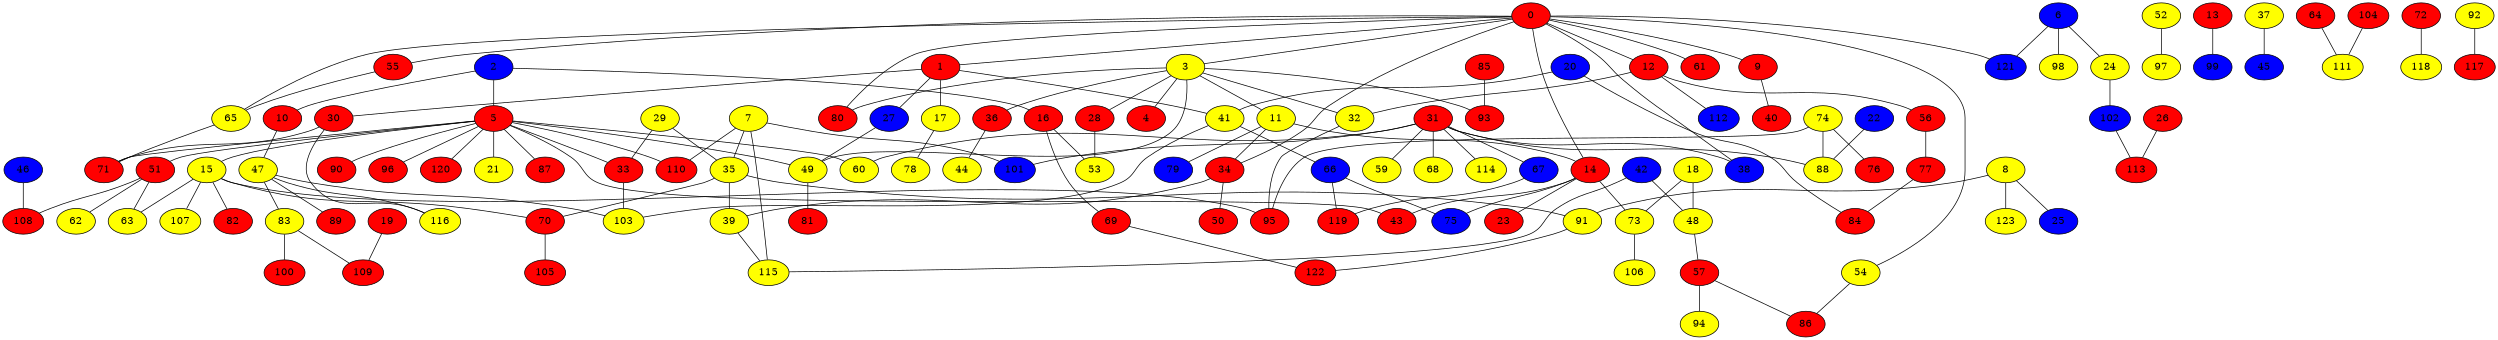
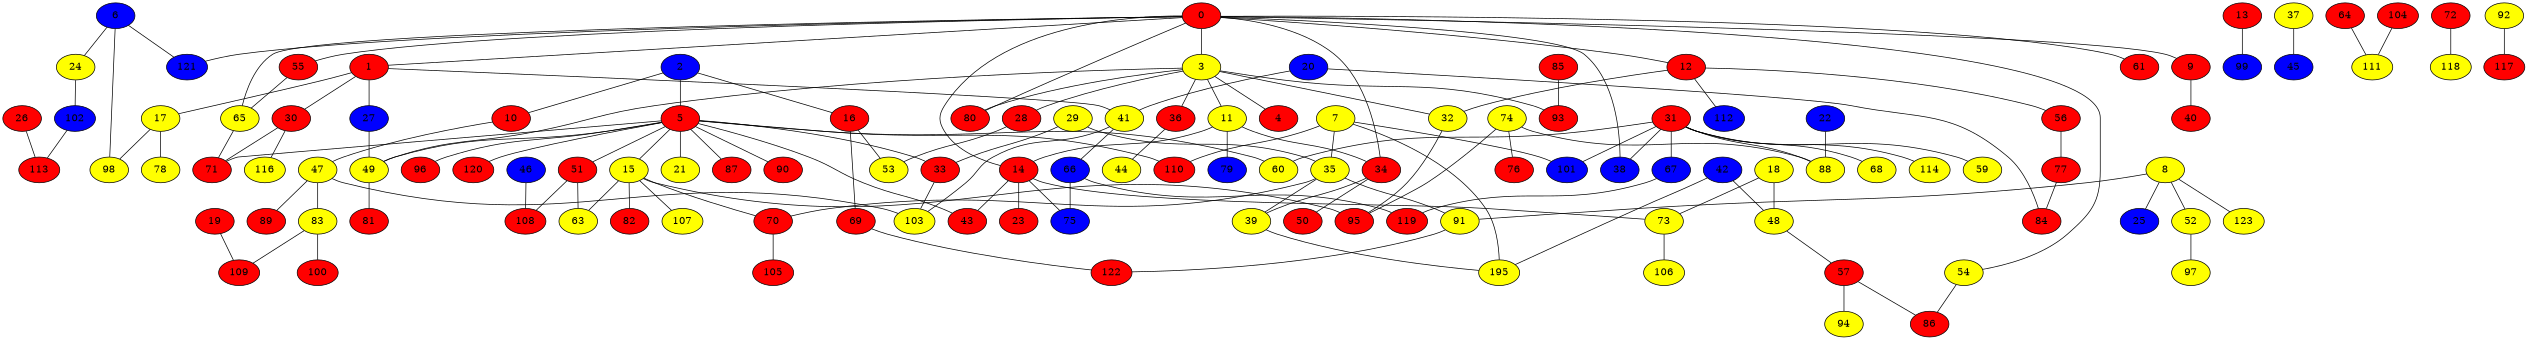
none -> (135, 144)
(311, 189) -> none
none -> (2178, 196)
(76, 221) -> none
(769, 273) -> (1499, 273)
